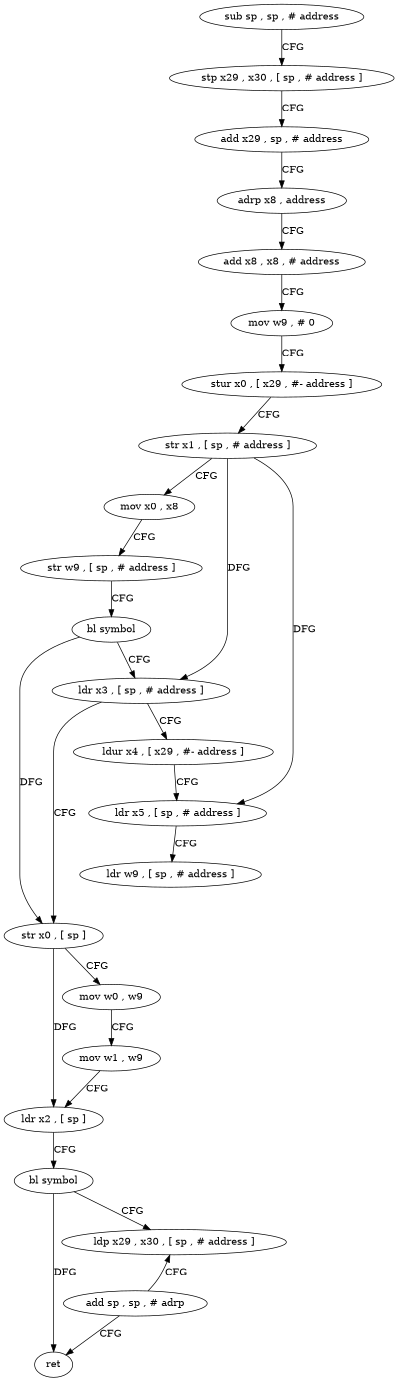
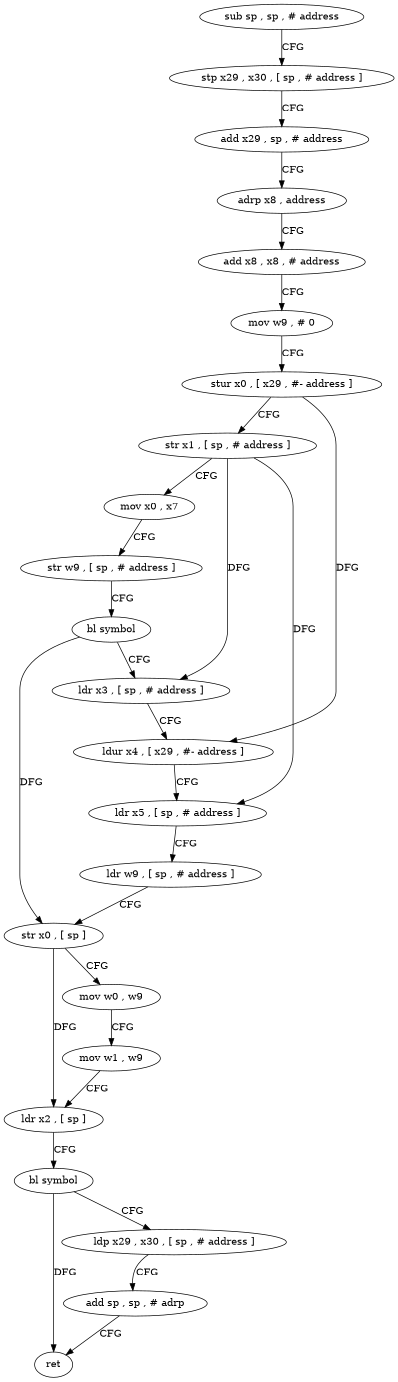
(149, 507) -> (149, 507)
none -> (336, 595)
(54, 797) -> (114, 904)
(159, 1277) -> (136, 1267)
